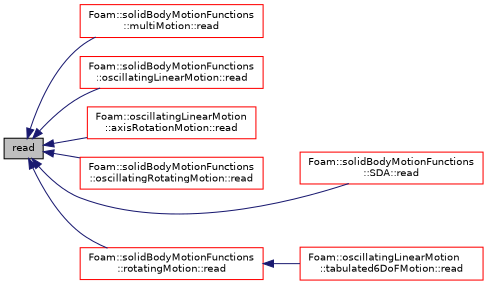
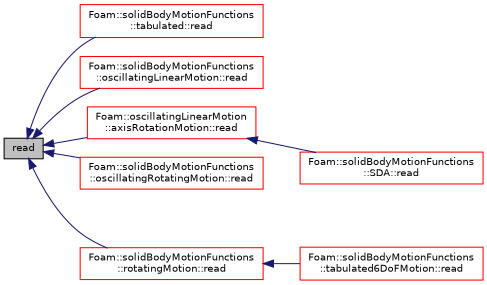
(172, 21) -> (172, 21)
(189, 214) -> (287, 146)
(392, 264) -> (392, 264)
